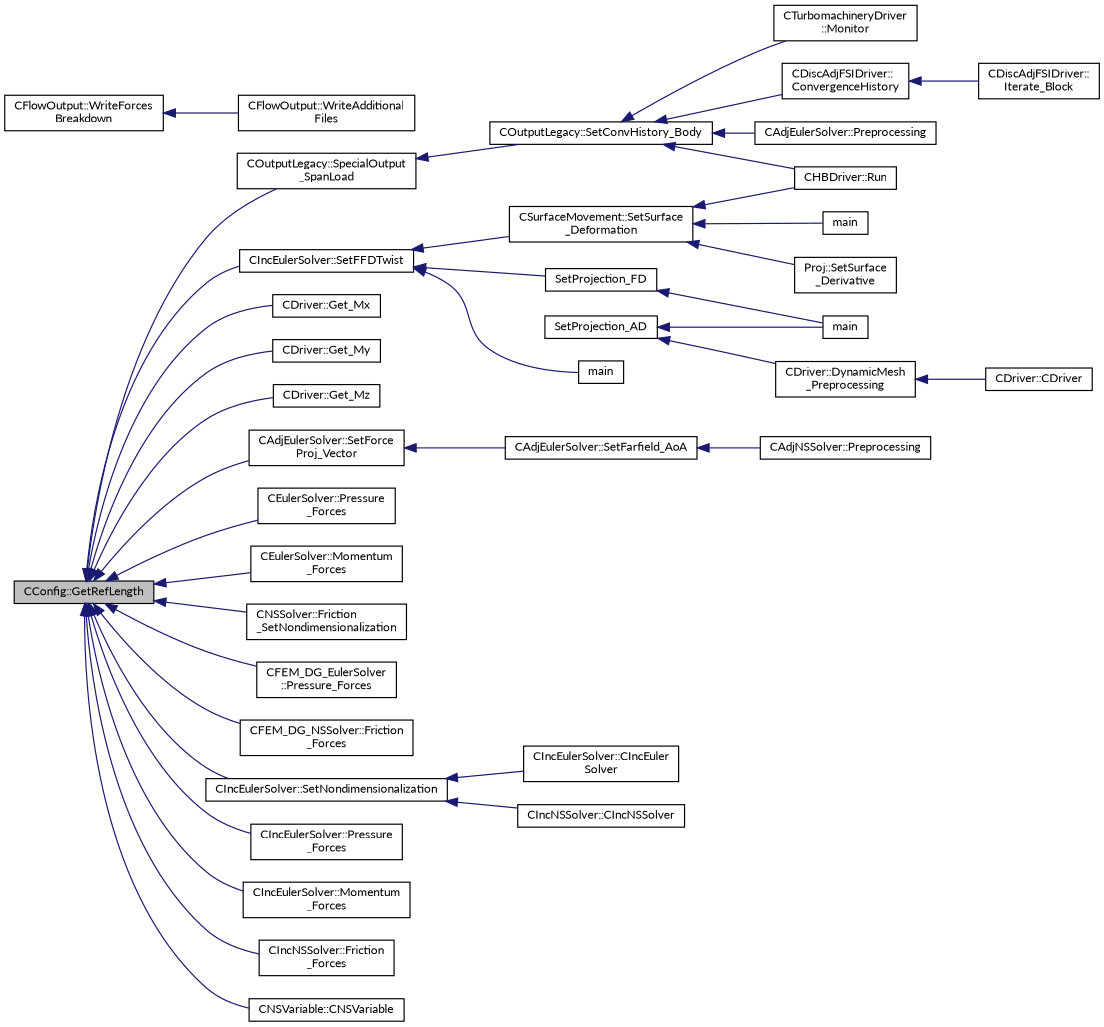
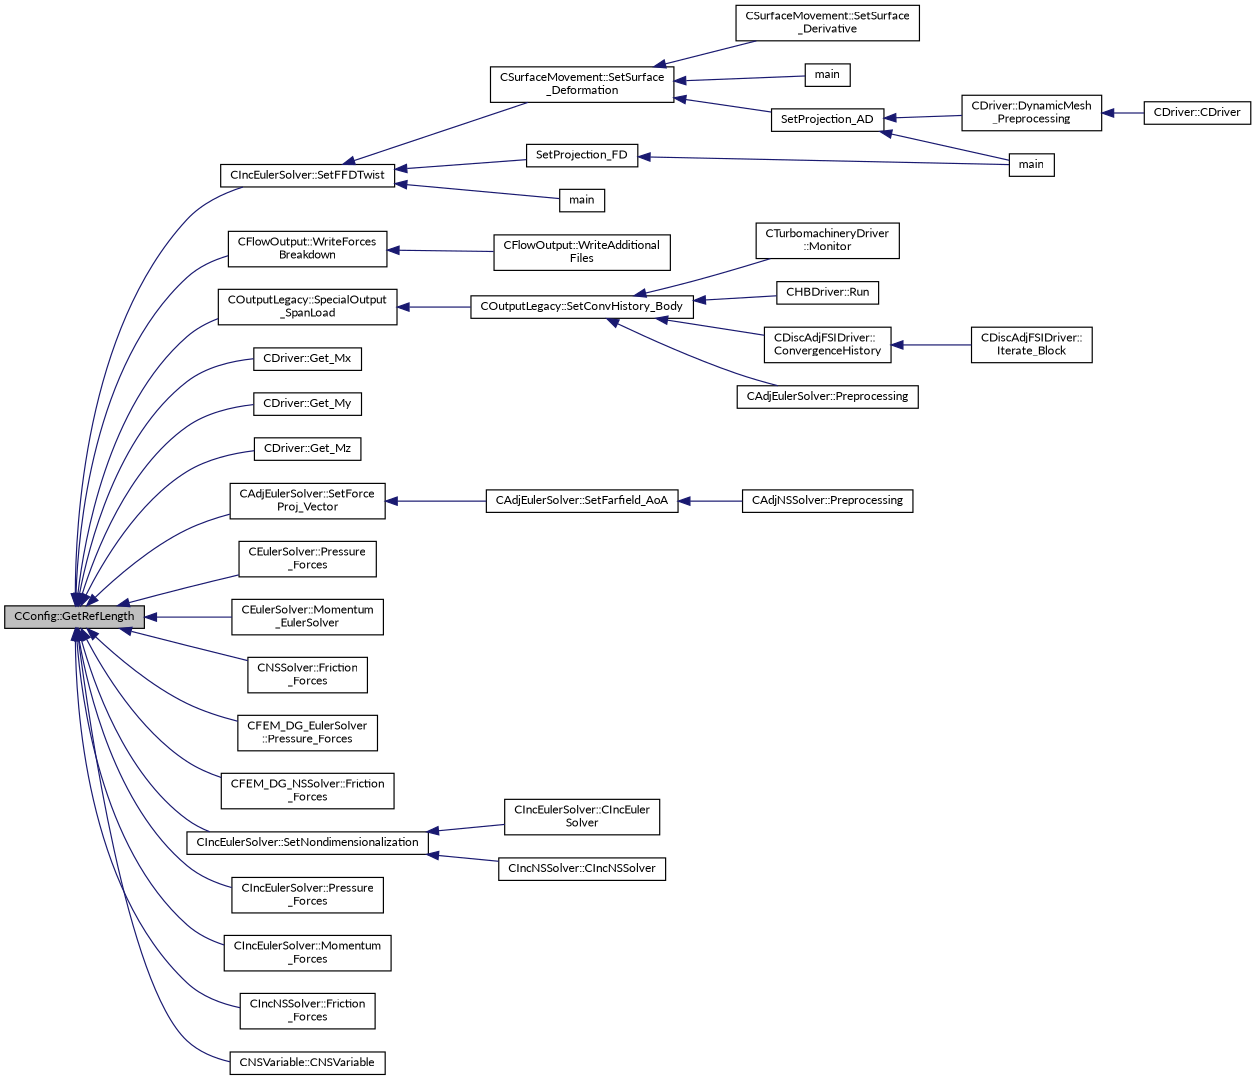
(750, 196) -> (729, 106)
(845, 275) -> (828, 23)
none -> (110, 402)
(327, 564) -> (308, 617)
(327, 622) -> (308, 675)
